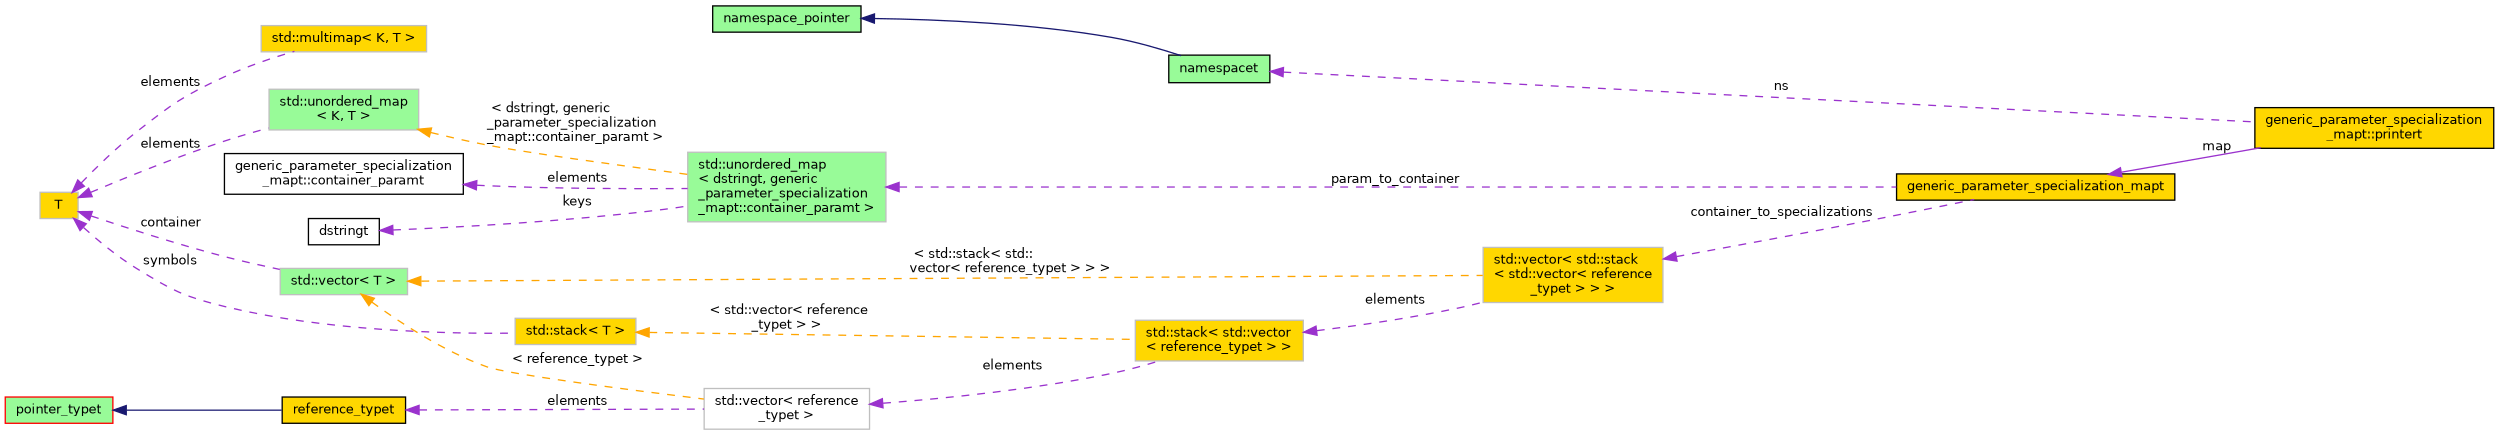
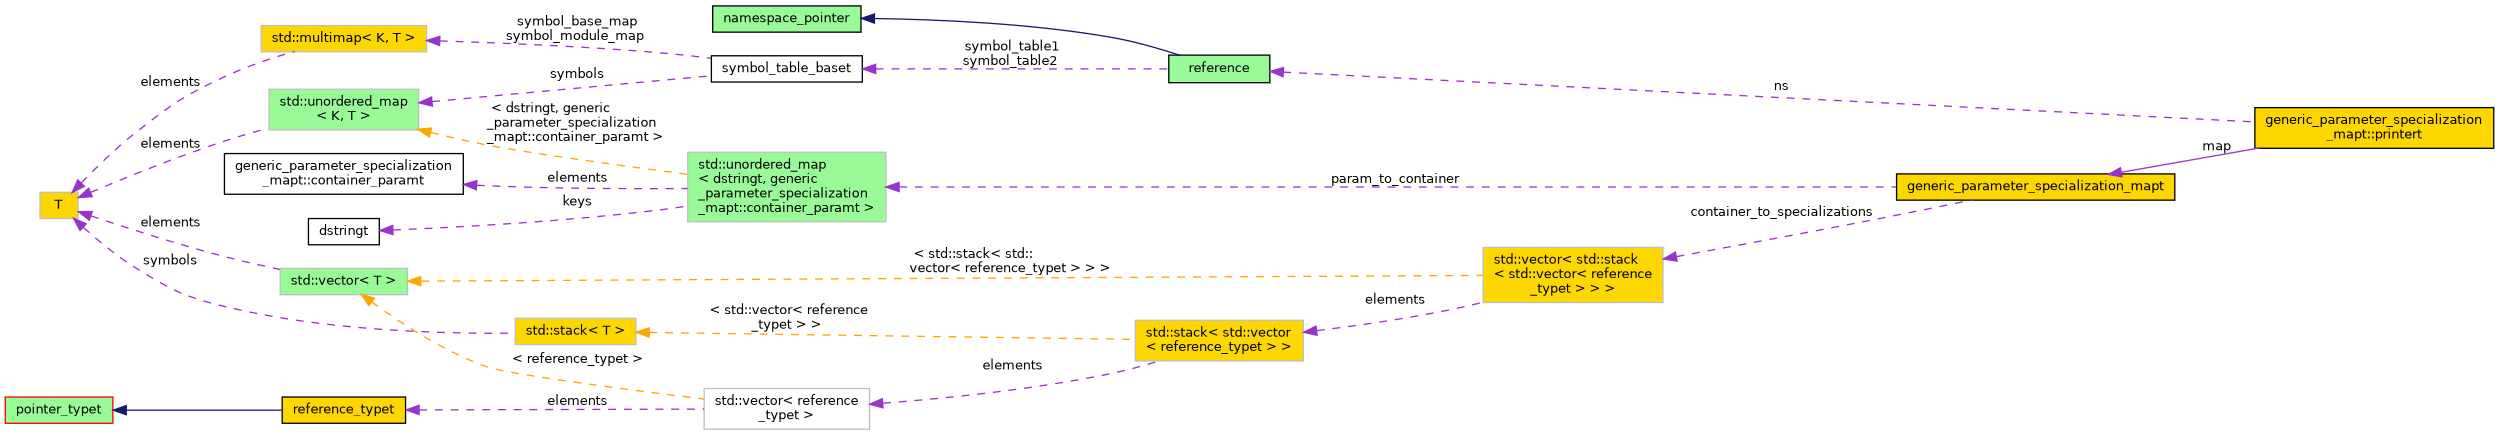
none -> (787, 69)
(1219, 69) -> (1219, 69)
(169, 223) -> (169, 223)
